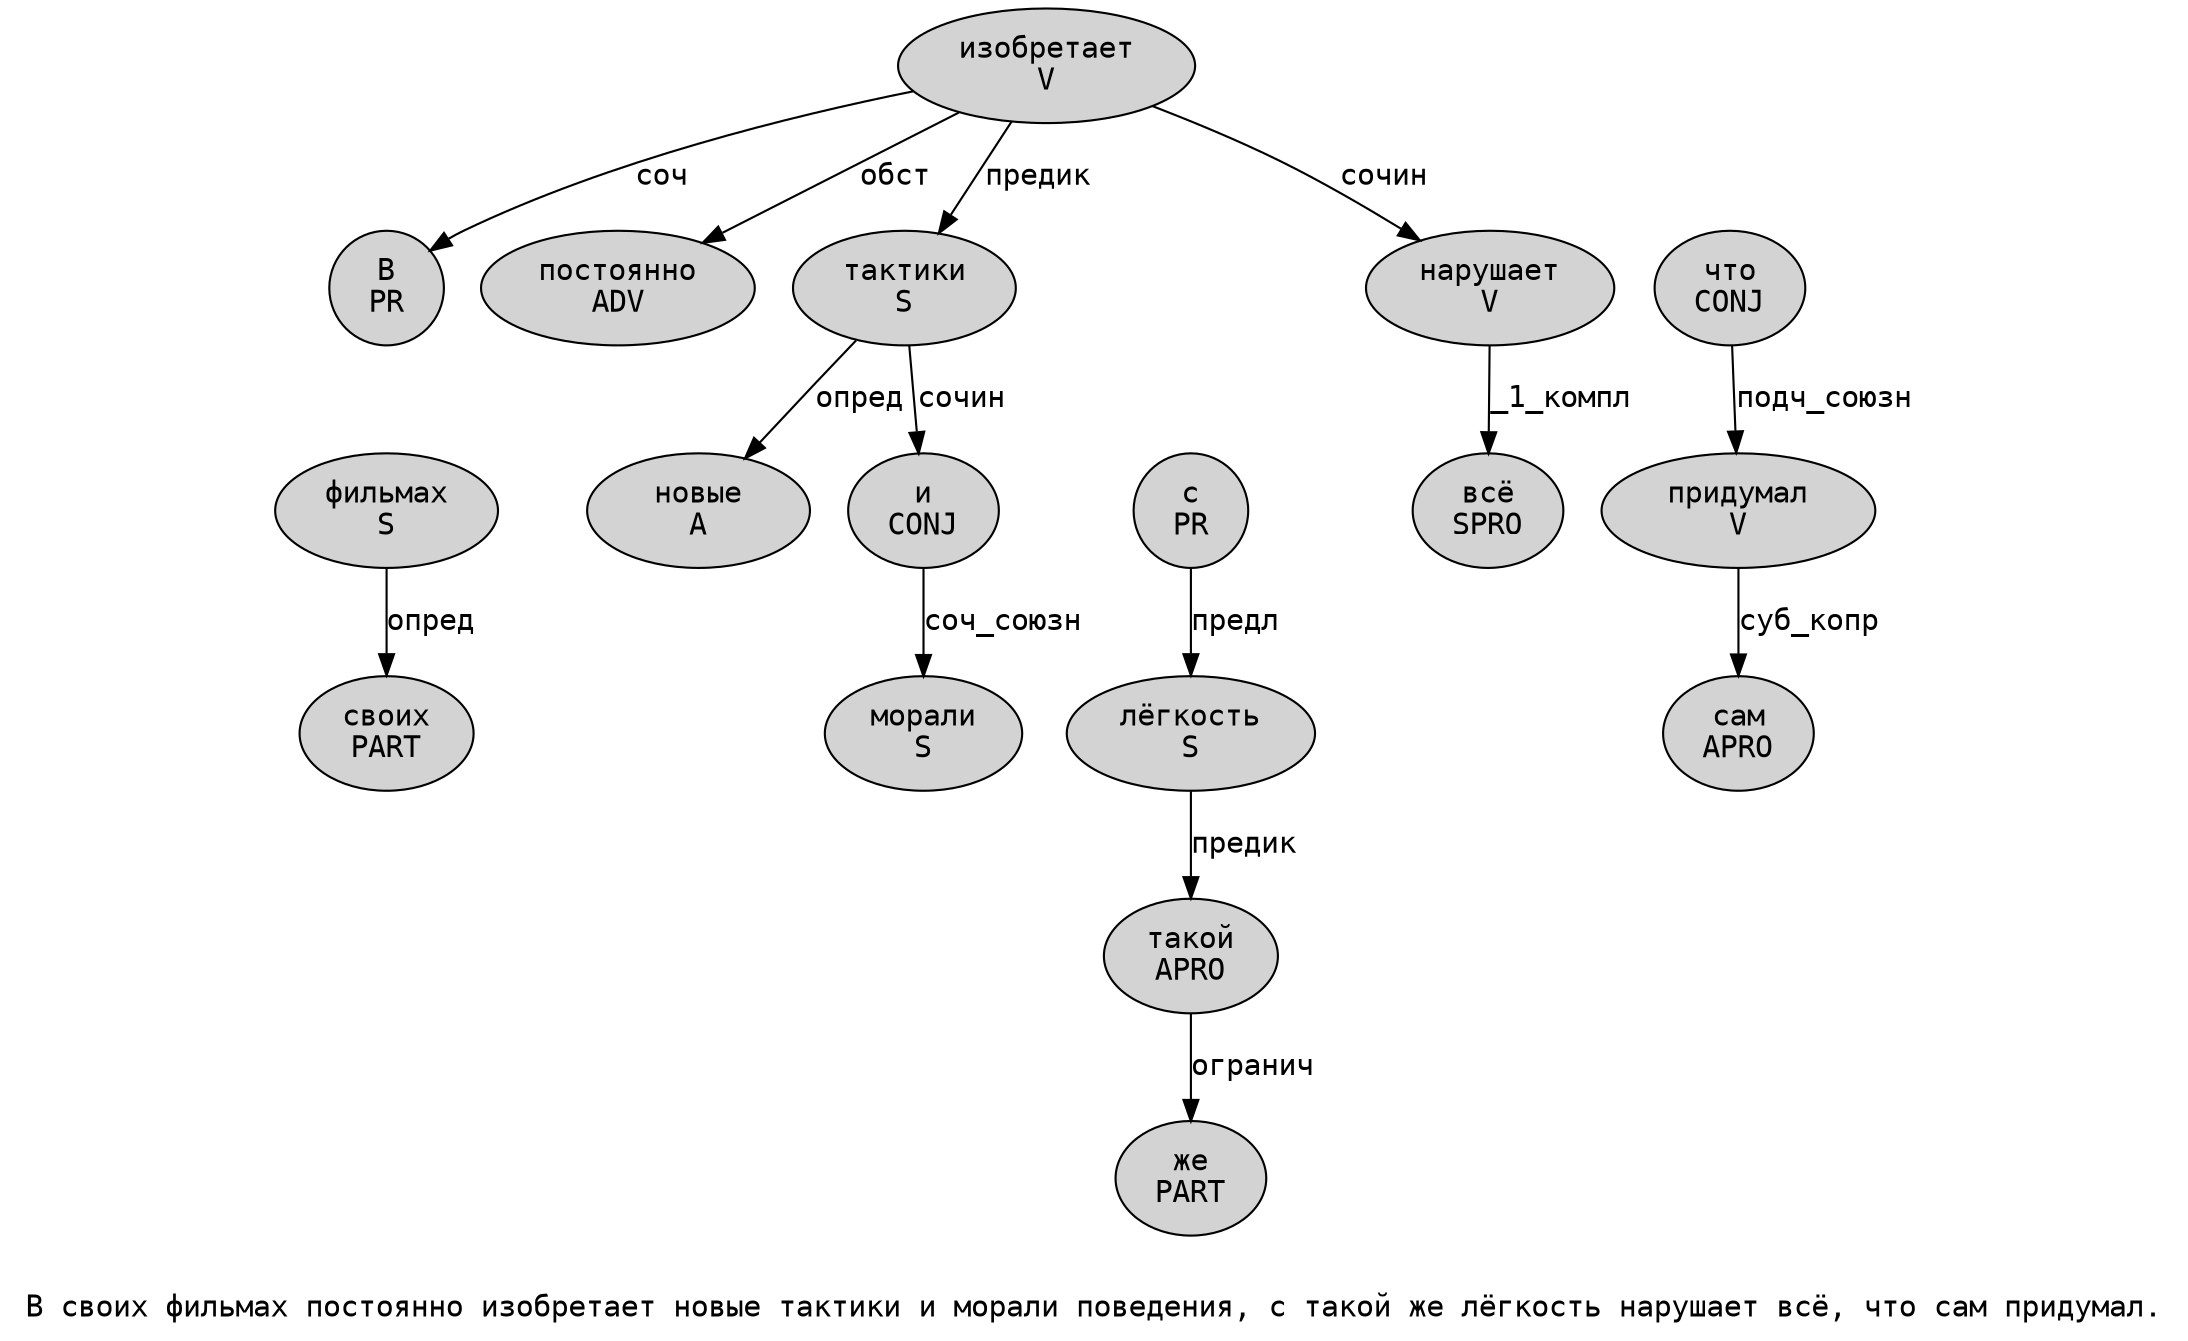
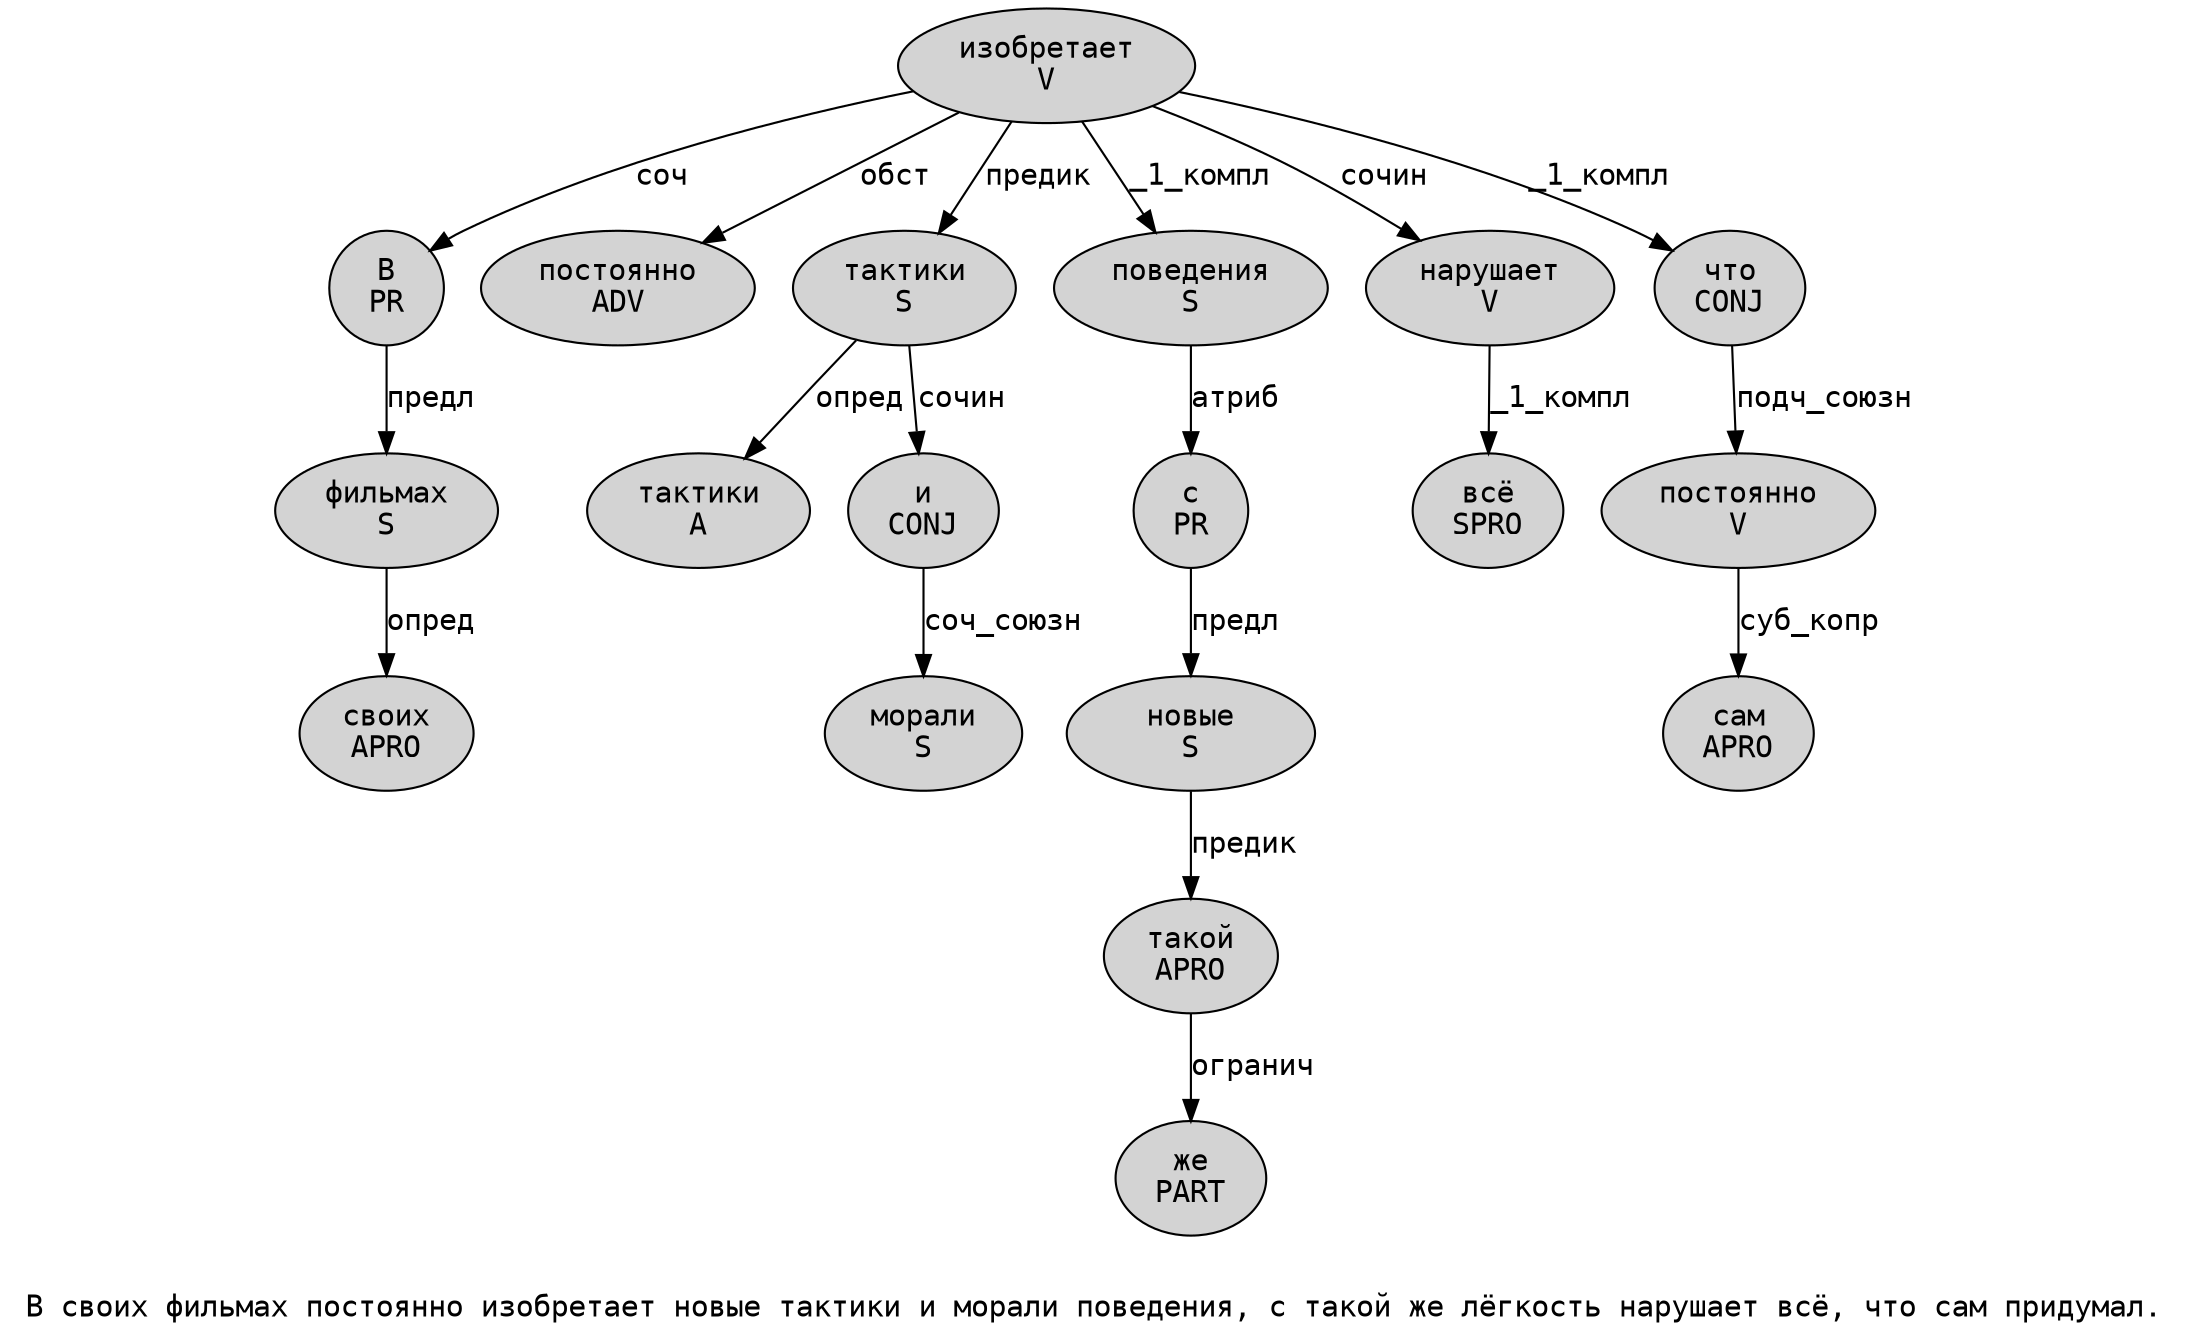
none -> (1421, 152)
none -> (1191, 288)
none -> (387, 388)
(699, 511) -> (699, 511)
(1738, 511) -> (1738, 511)
(387, 733) -> (387, 733)
(1191, 733) -> (1191, 733)
